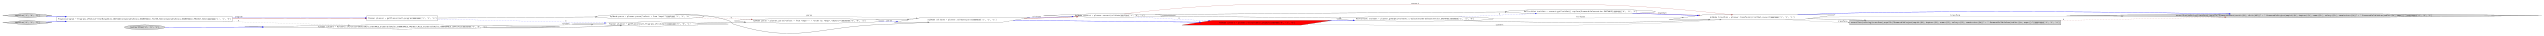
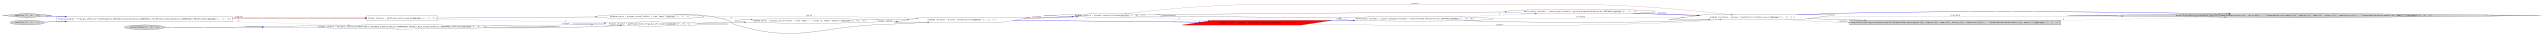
(27, 23) -> (27, 23)
